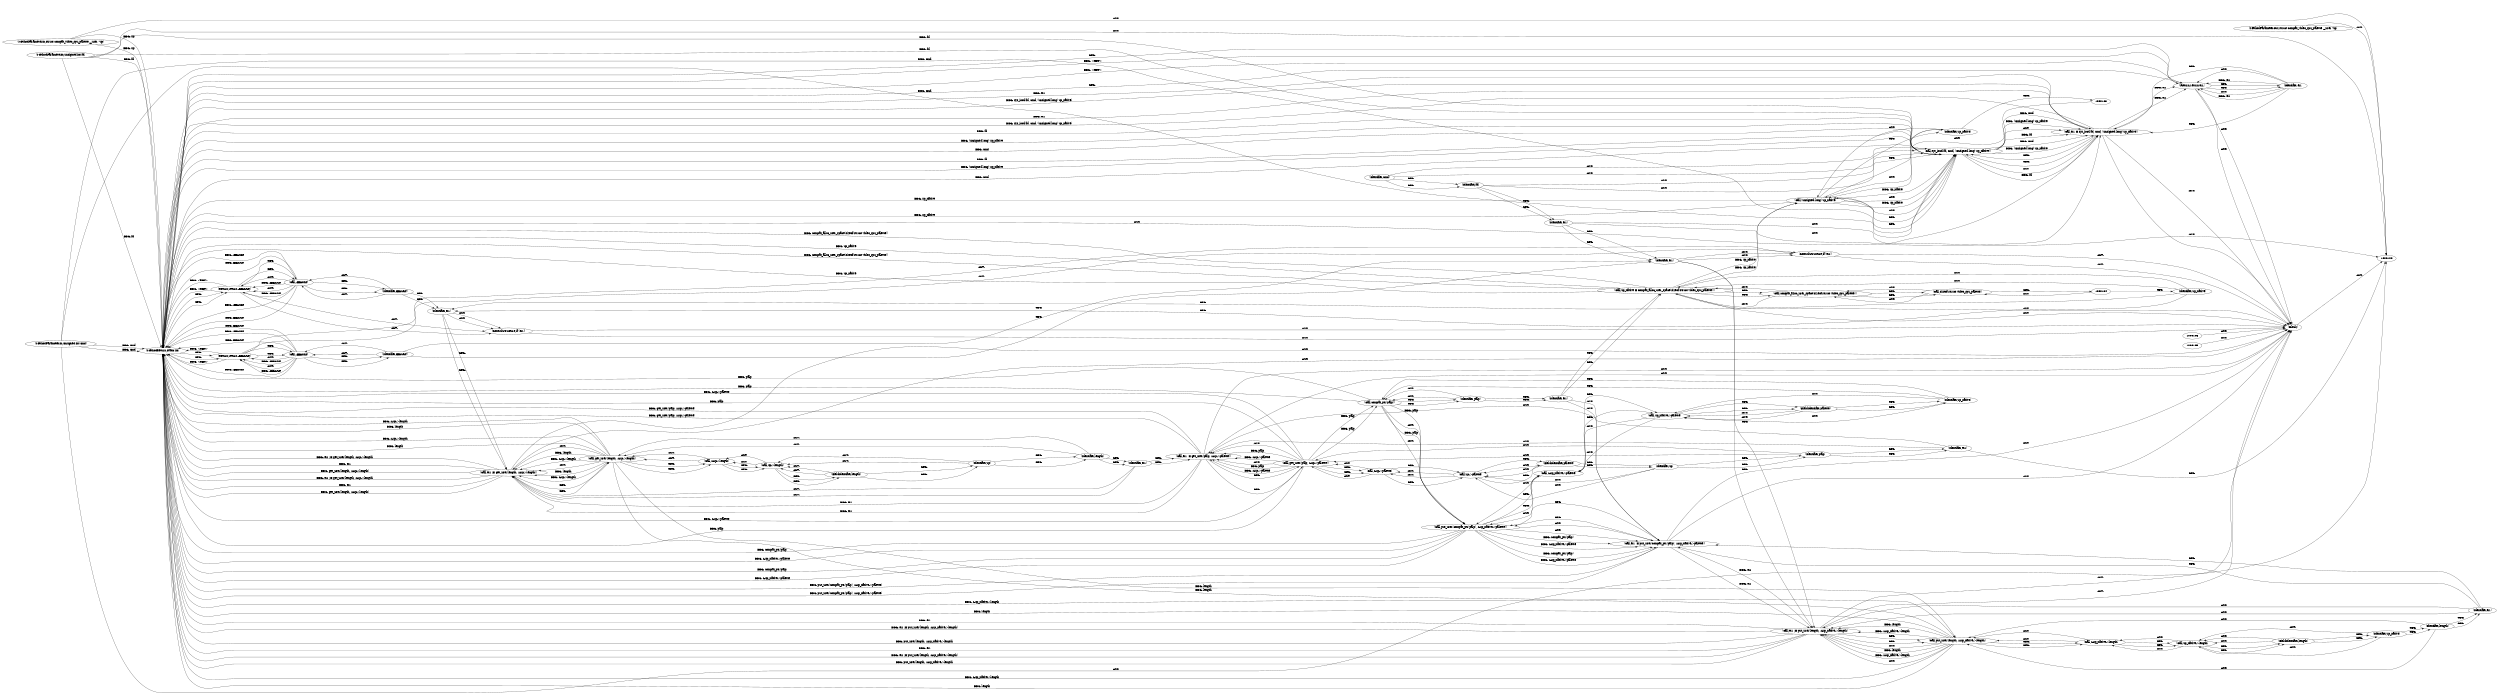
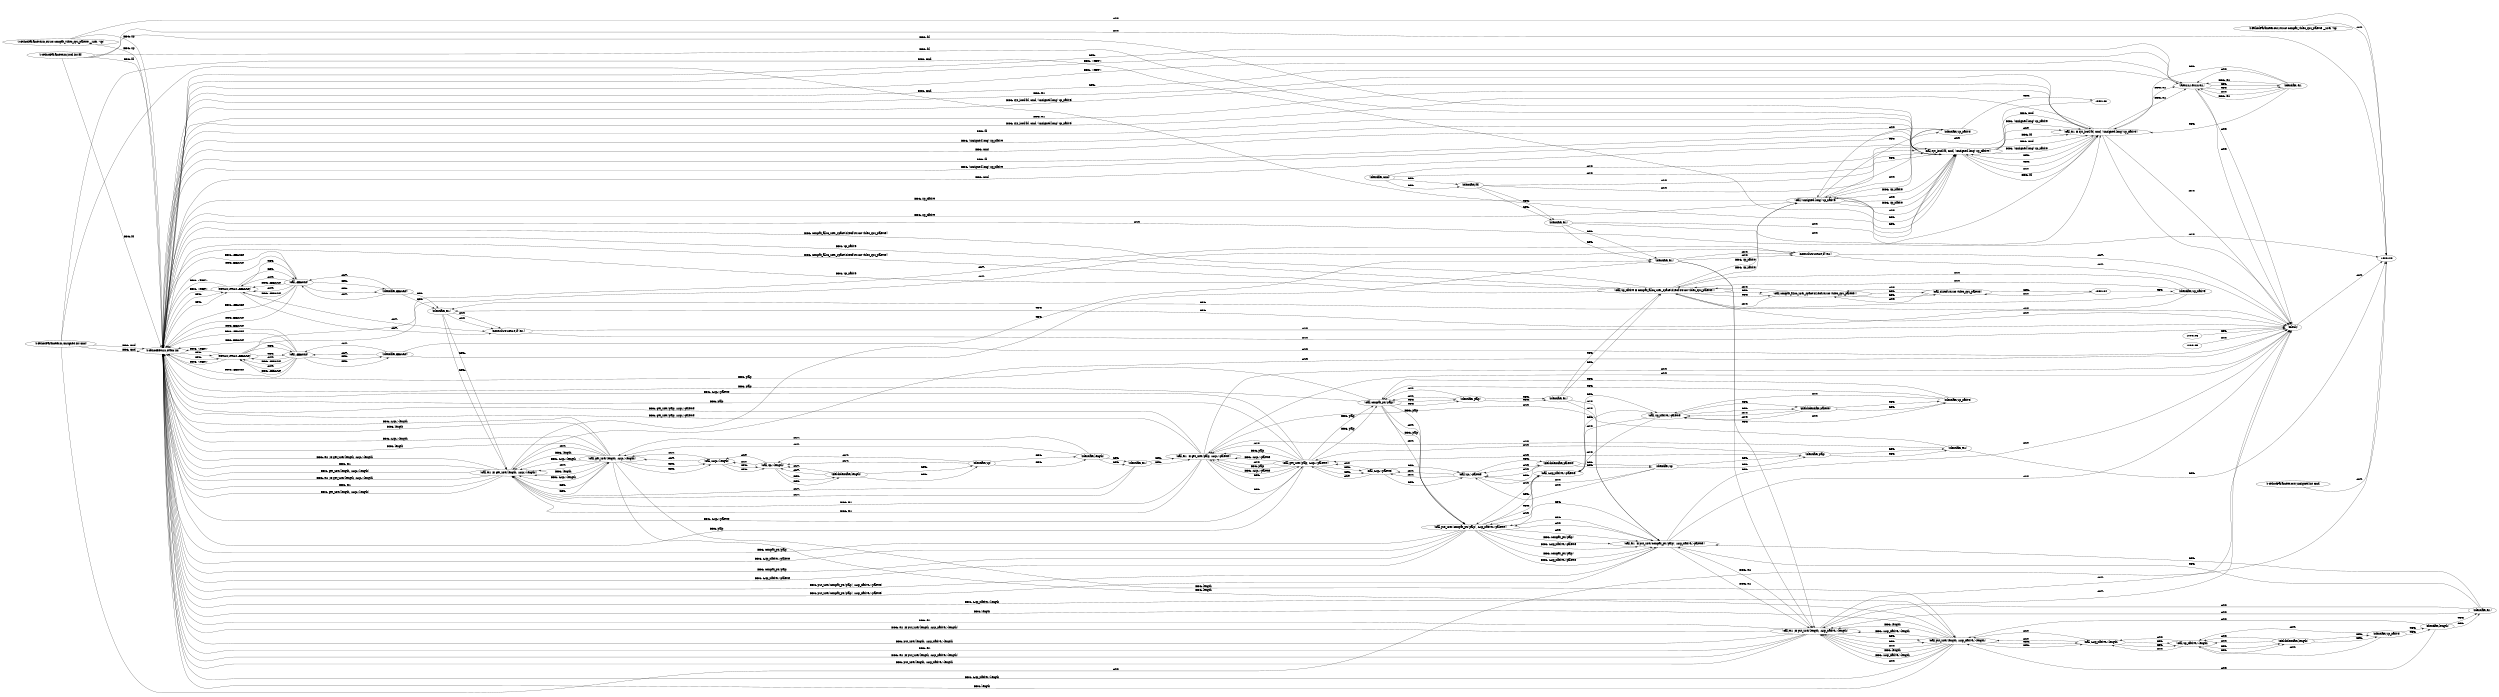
(61, 55) -> (61, 55)
(2224, 331) -> (2224, 331)
none -> (2293, 484)
